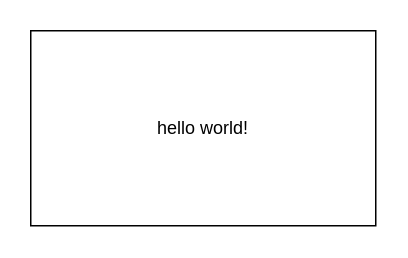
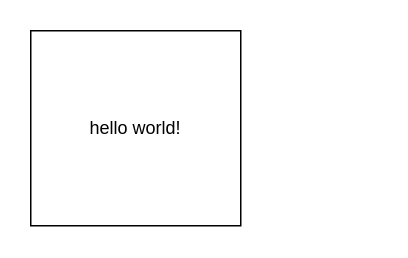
(203, 128) -> (136, 128)
